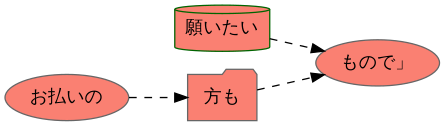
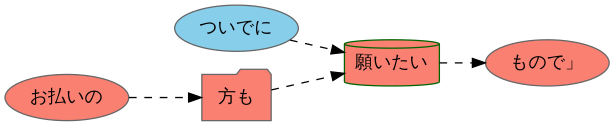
none -> (237, 28)
(284, 84) -> (301, 83)
